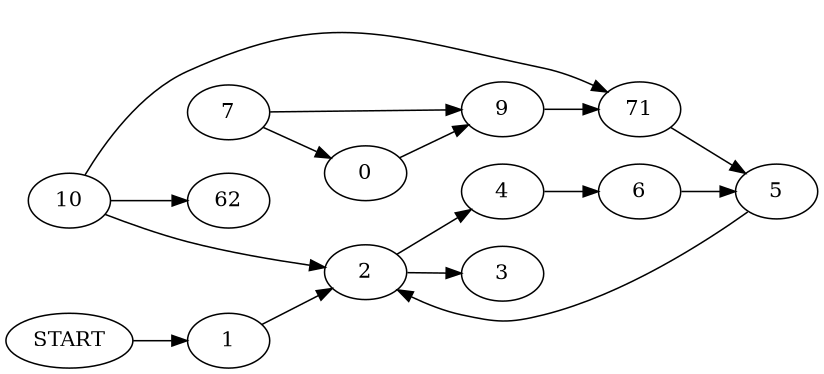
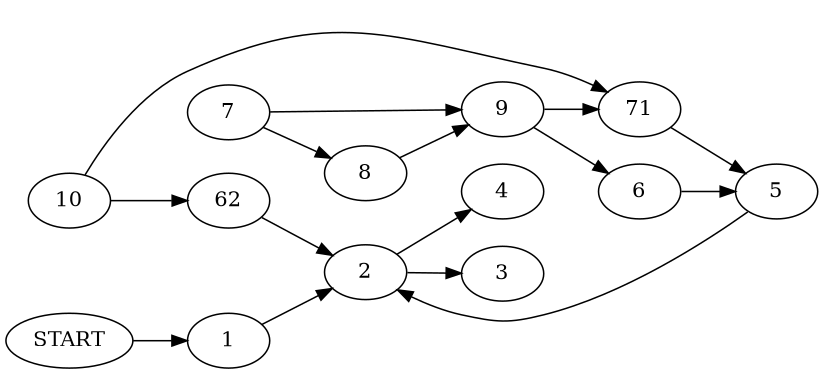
(366, 173) -> (366, 173)
(564, 192) -> (565, 146)
(206, 246) -> (290, 233)
